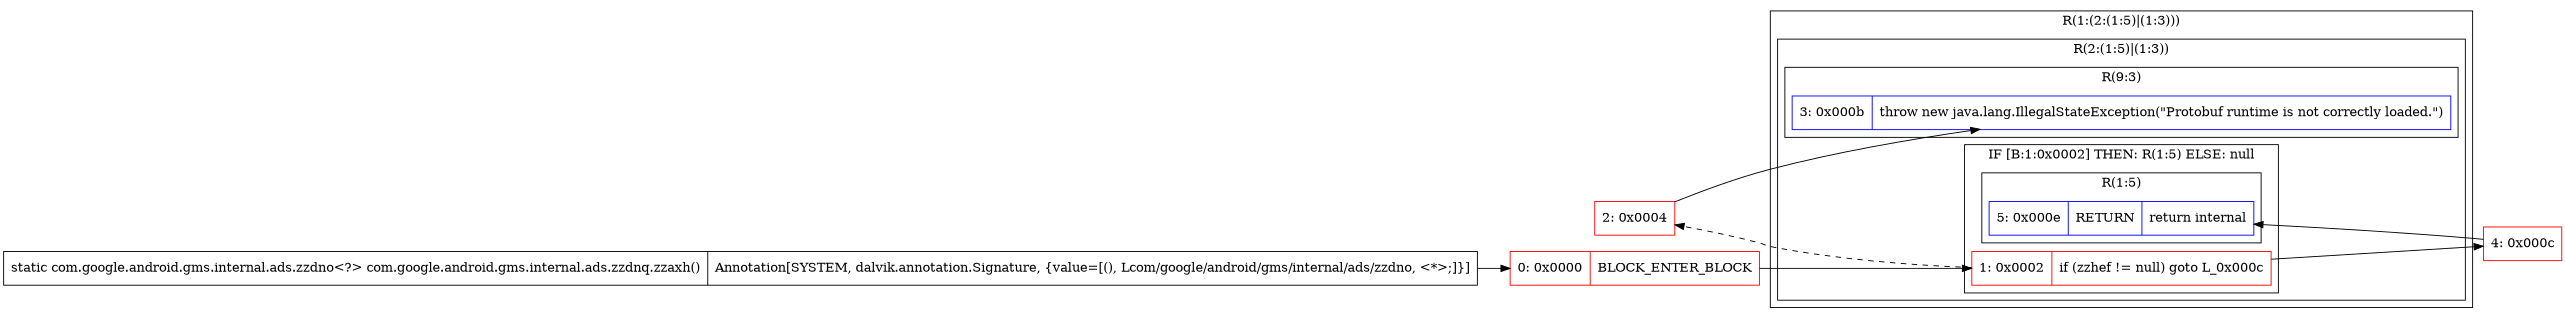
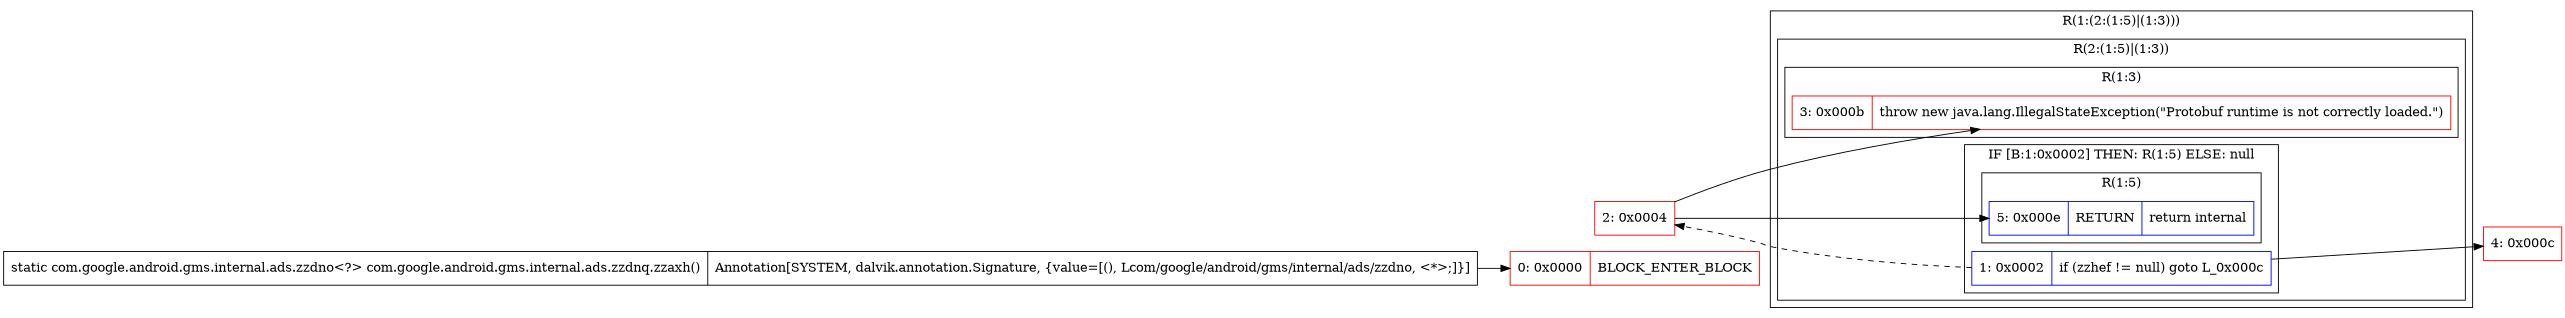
(2121, 78) -> (2121, 78)
(2121, 113) -> (2121, 113)
(2373, 231) -> (1827, 218)
(1861, 268) -> none
(2121, 268) -> (2121, 268)
